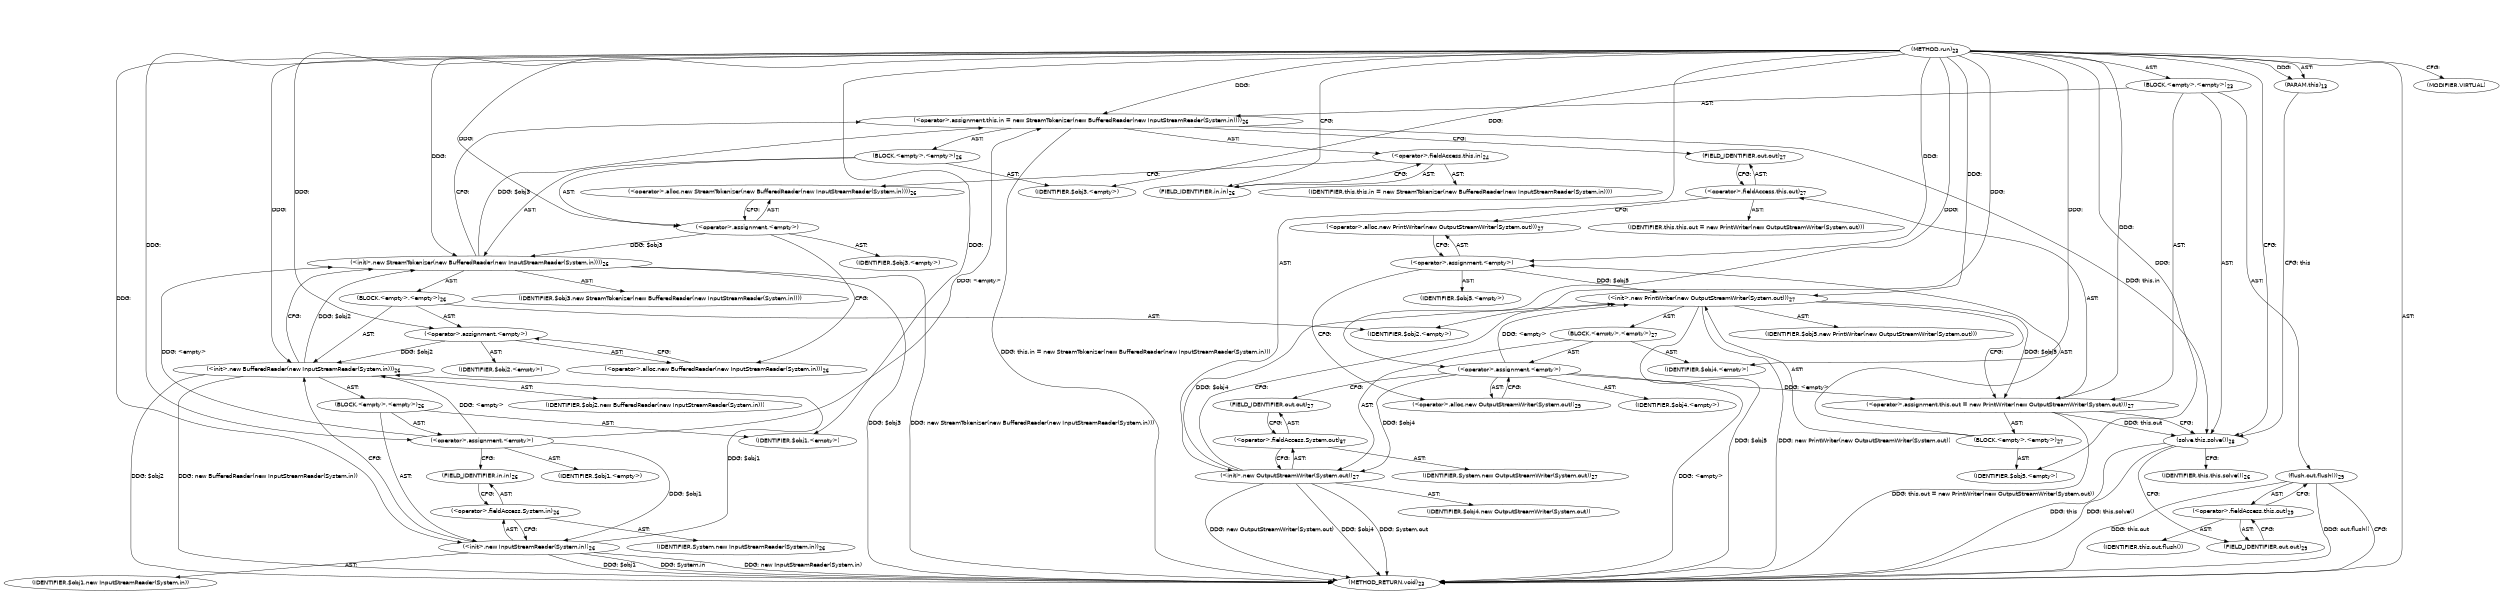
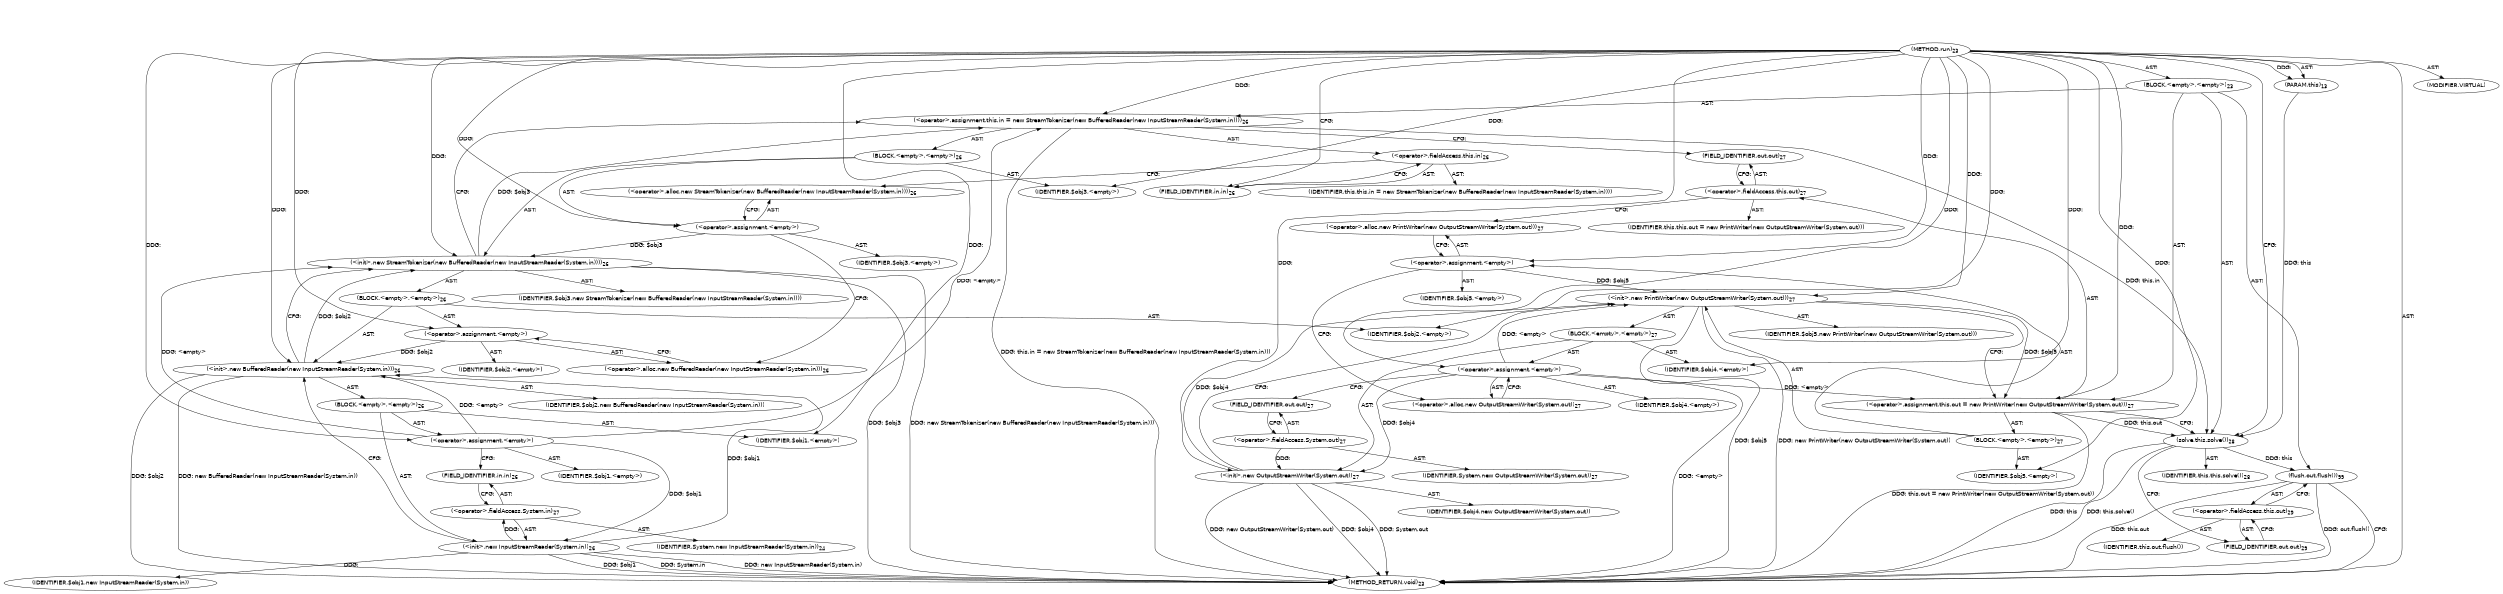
(343, 58) -> none
(2434, 68) -> (2434, 68)
(1486, 156) -> (1486, 156)
(1286, 263) -> (1286, 263)
(2298, 263) -> (2298, 263)
(1578, 405) -> (1578, 405)
(1343, 440) -> (1343, 440)
(1284, 459) -> (1284, 459)
(2213, 459) -> (2213, 459)
none -> (2257, 459)
(1294, 461) -> none
(2247, 476) -> (2247, 476)
(2341, 476) -> (2341, 476)
(556, 511) -> (556, 511)
(513, 530) -> (513, 530)
(531, 530) -> (531, 530)
(822, 547) -> (822, 547)
(352, 565) -> (352, 565)
